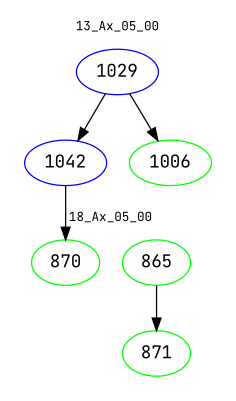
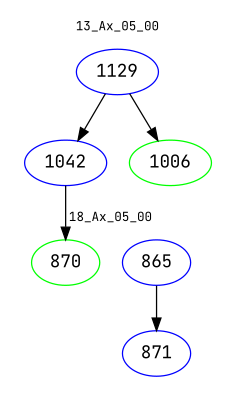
(117, 72) -> (117, 72)
(157, 263) -> (157, 263)
(157, 354) -> (157, 354)
